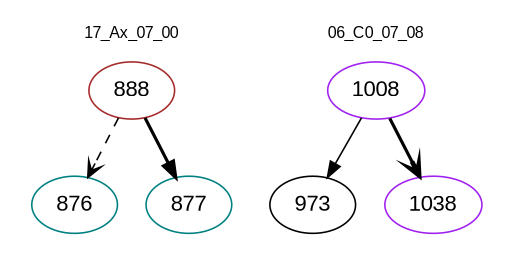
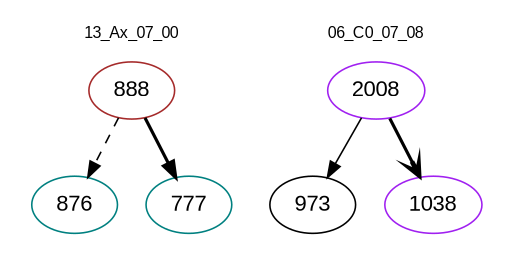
(132, 34) -> (132, 34)
(376, 90) -> (376, 90)
(107, 141) -> (107, 141)
(189, 205) -> (189, 205)
